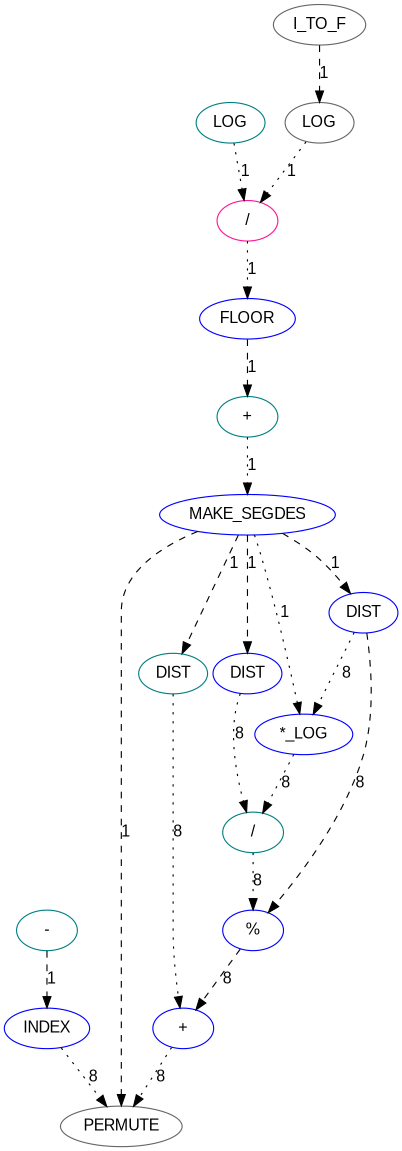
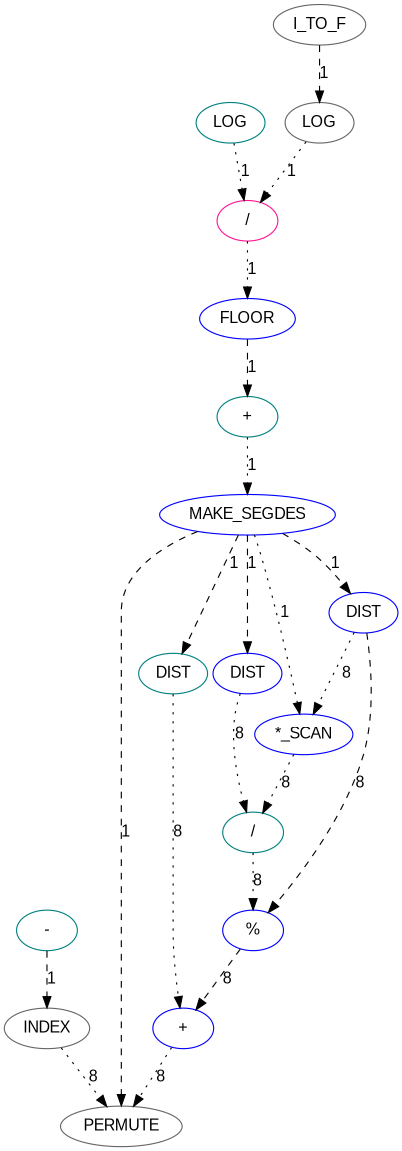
(304, 734) -> (304, 734)
(47, 1028) -> (47, 1028)
